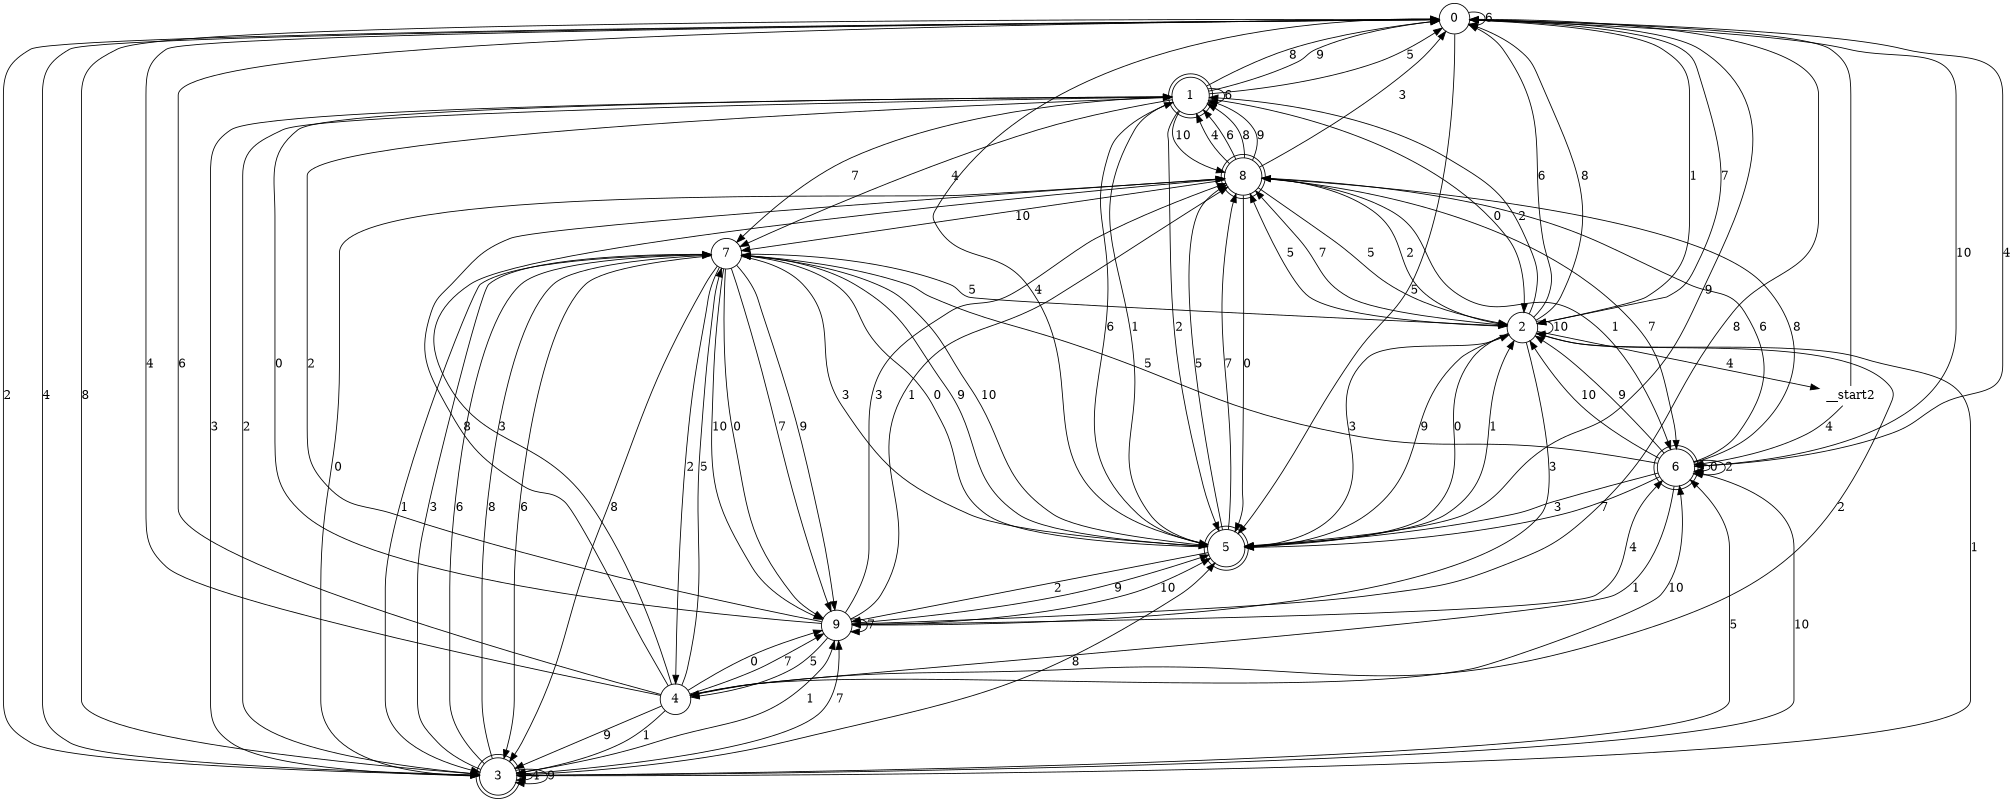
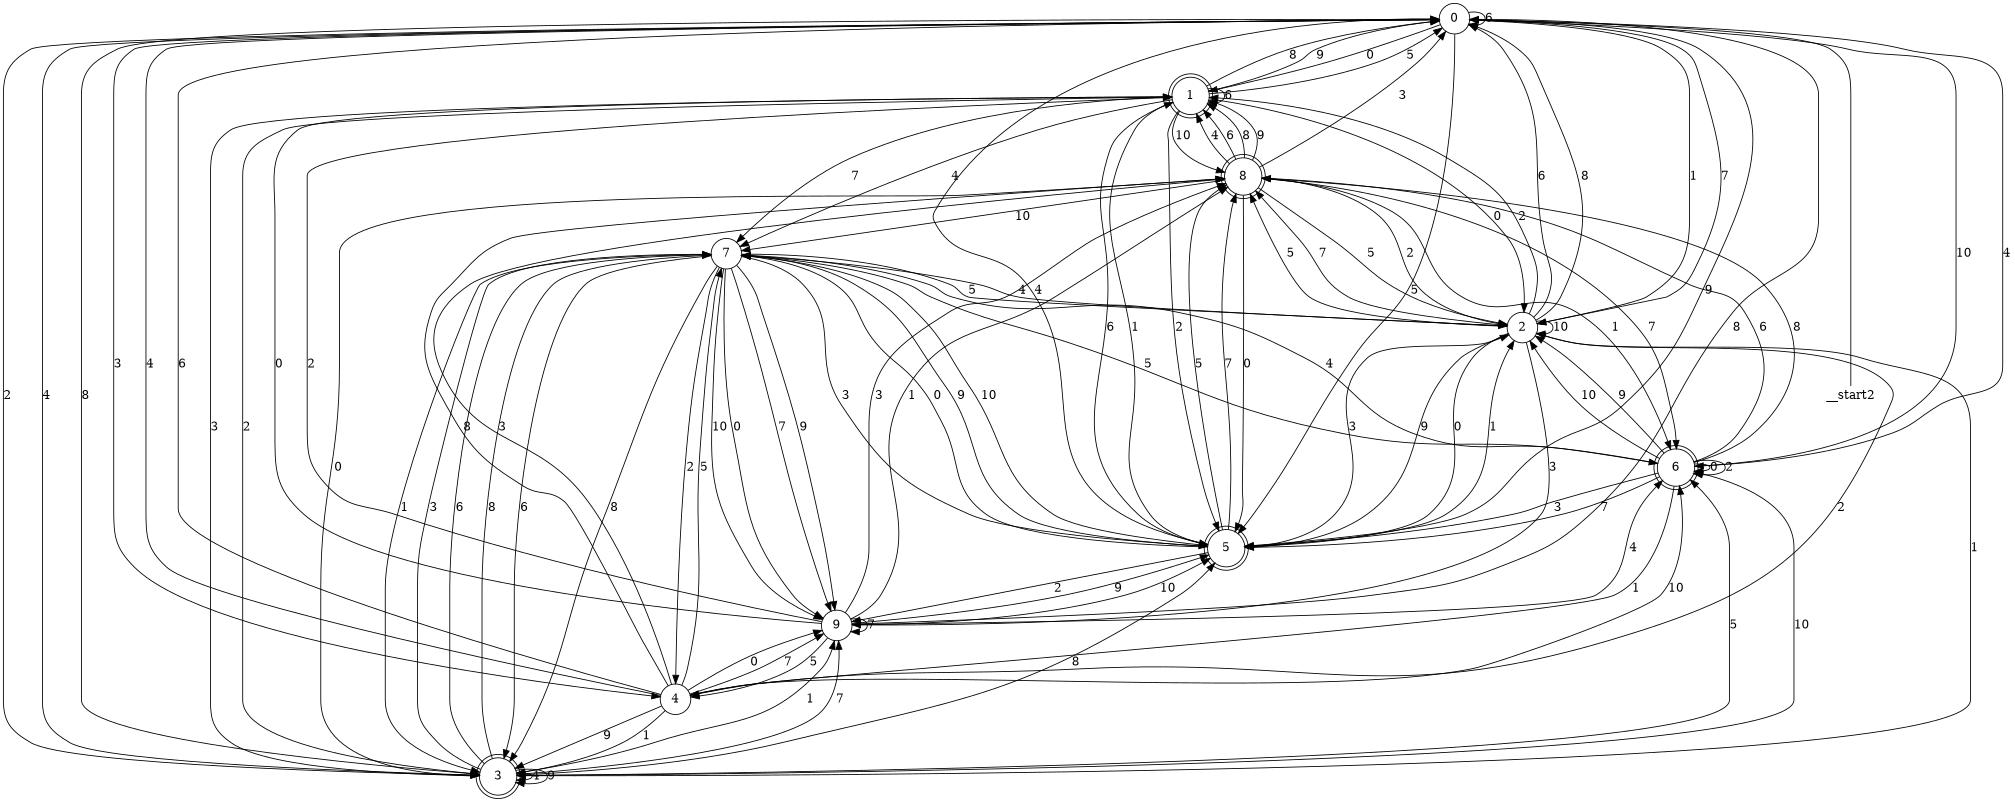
none -> (1330, 61)
none -> (114, 102)
(1674, 359) -> (995, 290)
(1778, 446) -> (1209, 319)
